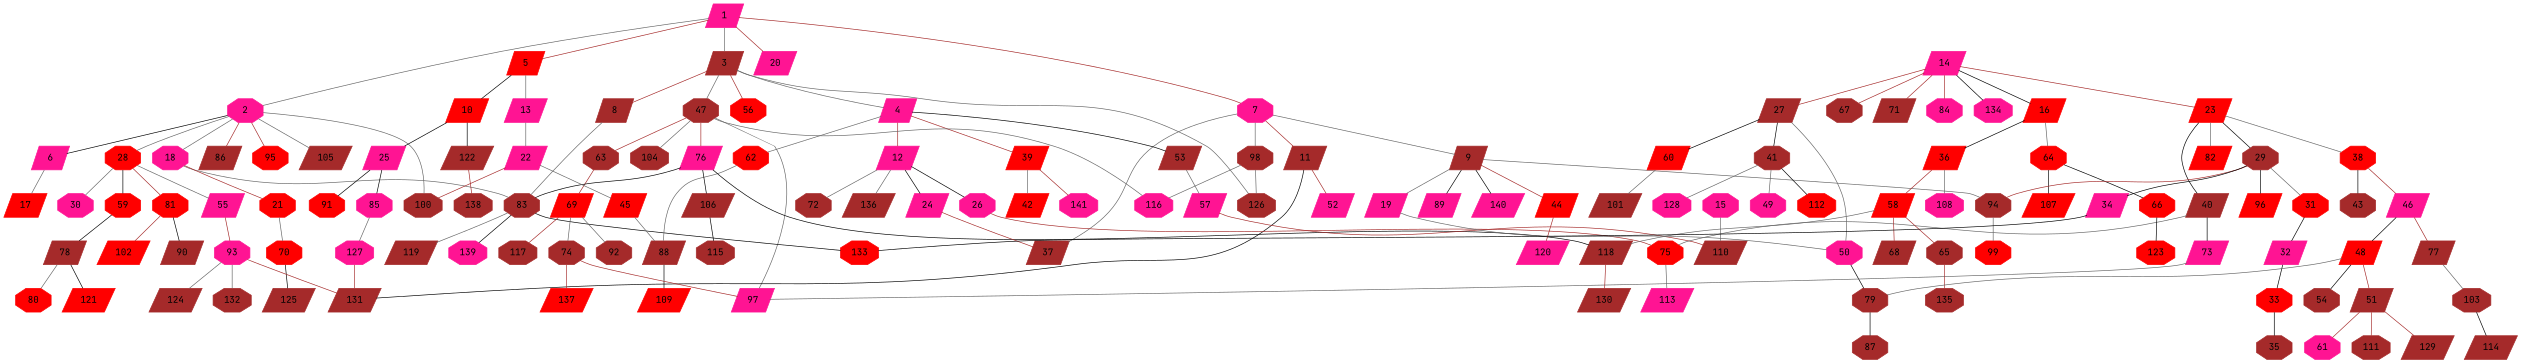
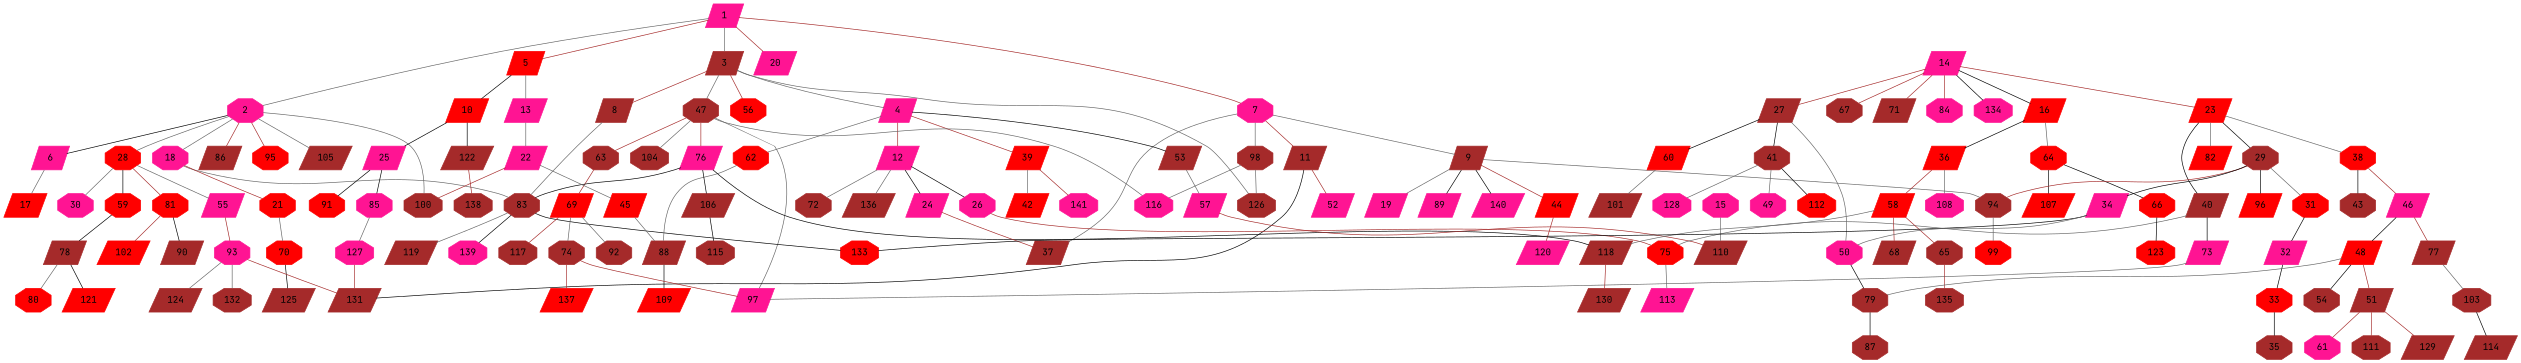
(1613, 236) -> (1972, 228)
